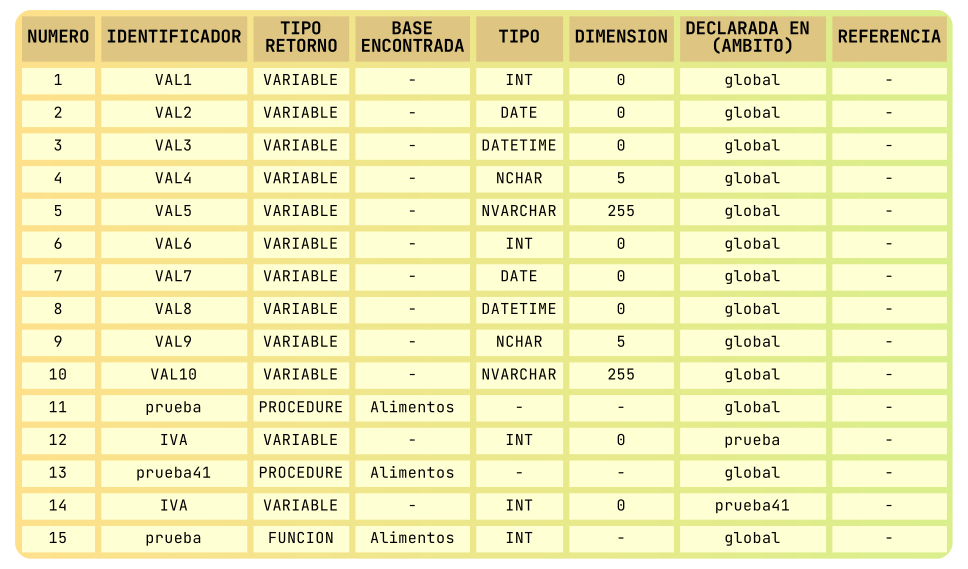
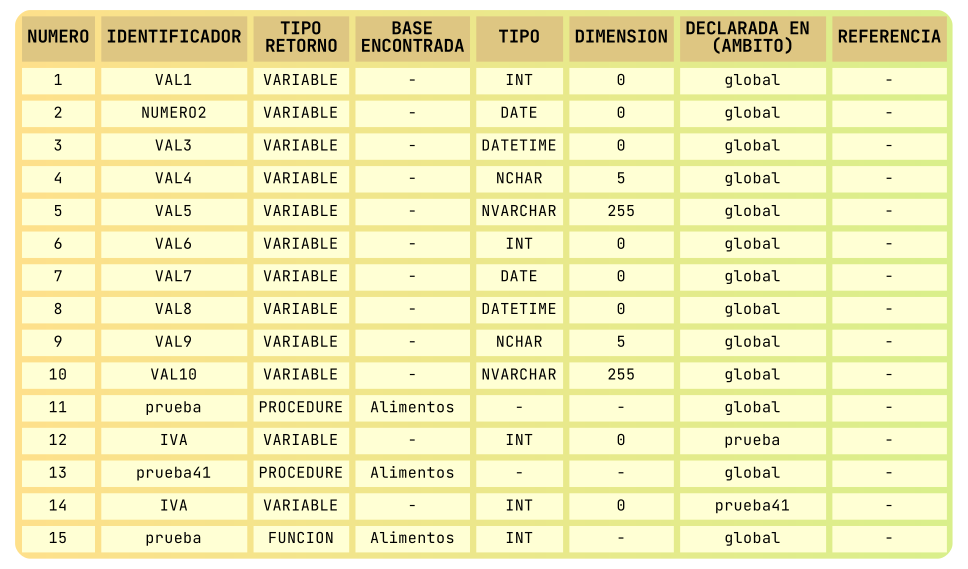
(174, 113) -> (174, 113)
